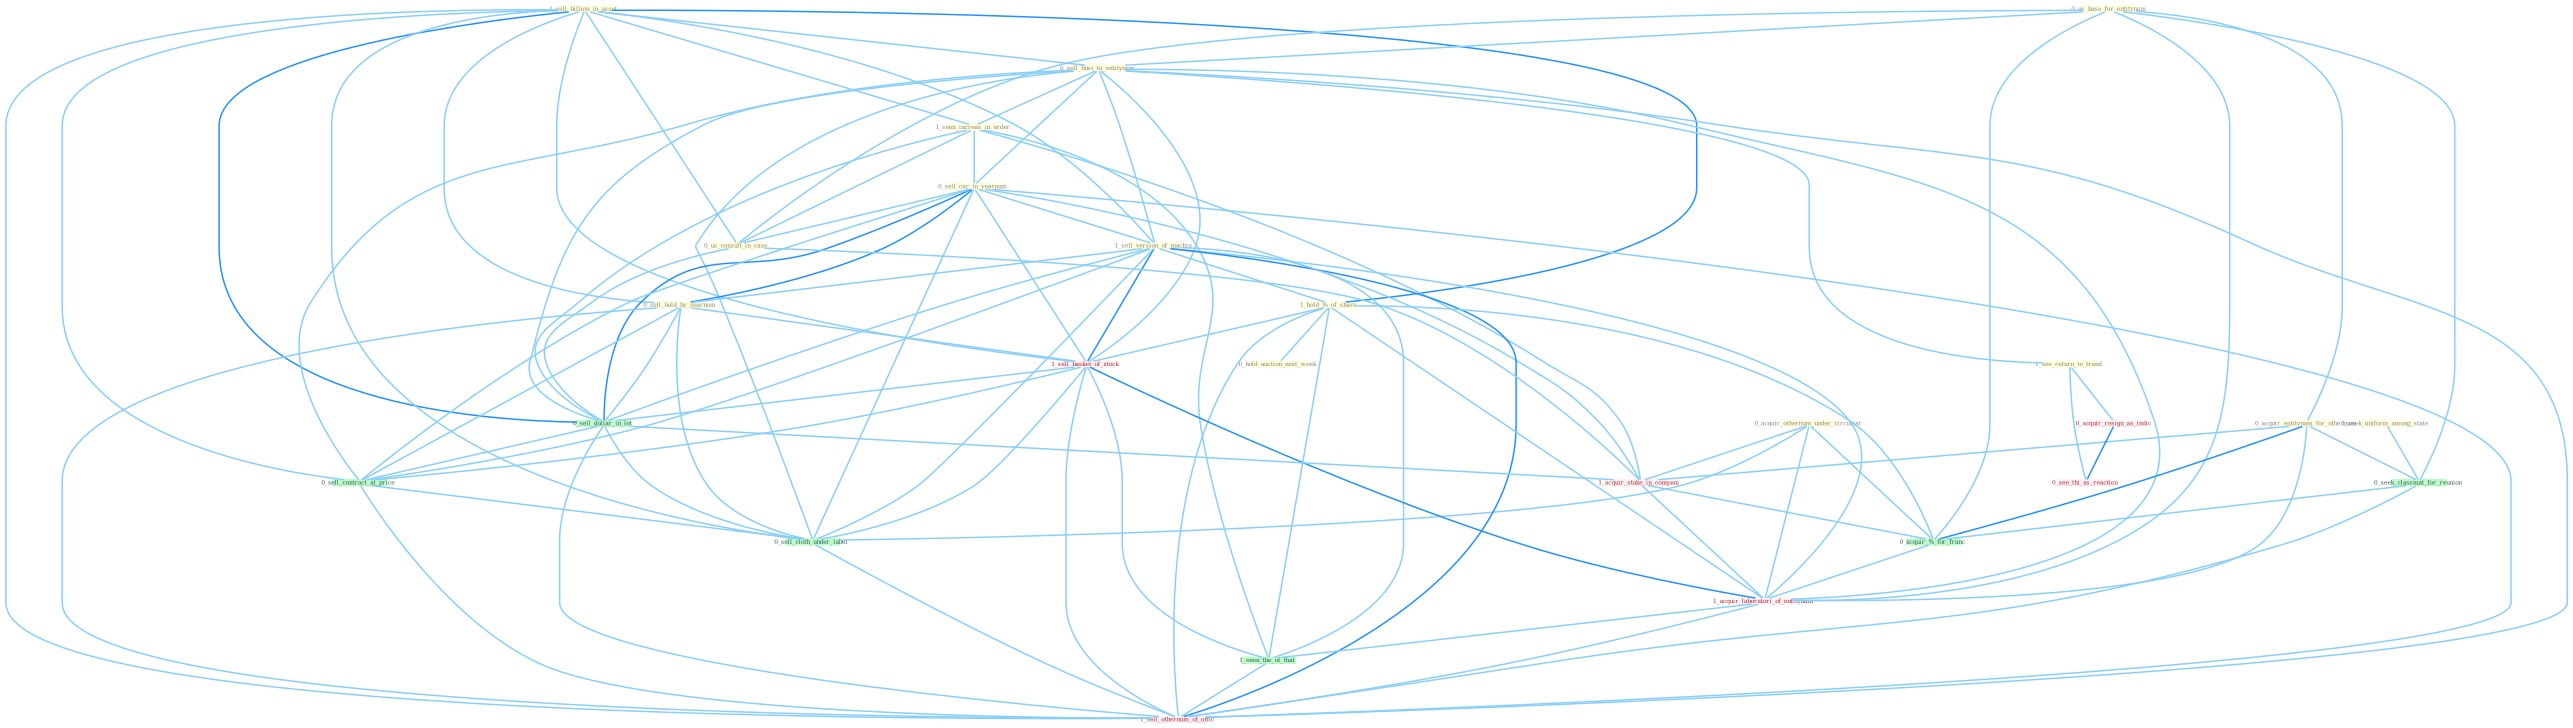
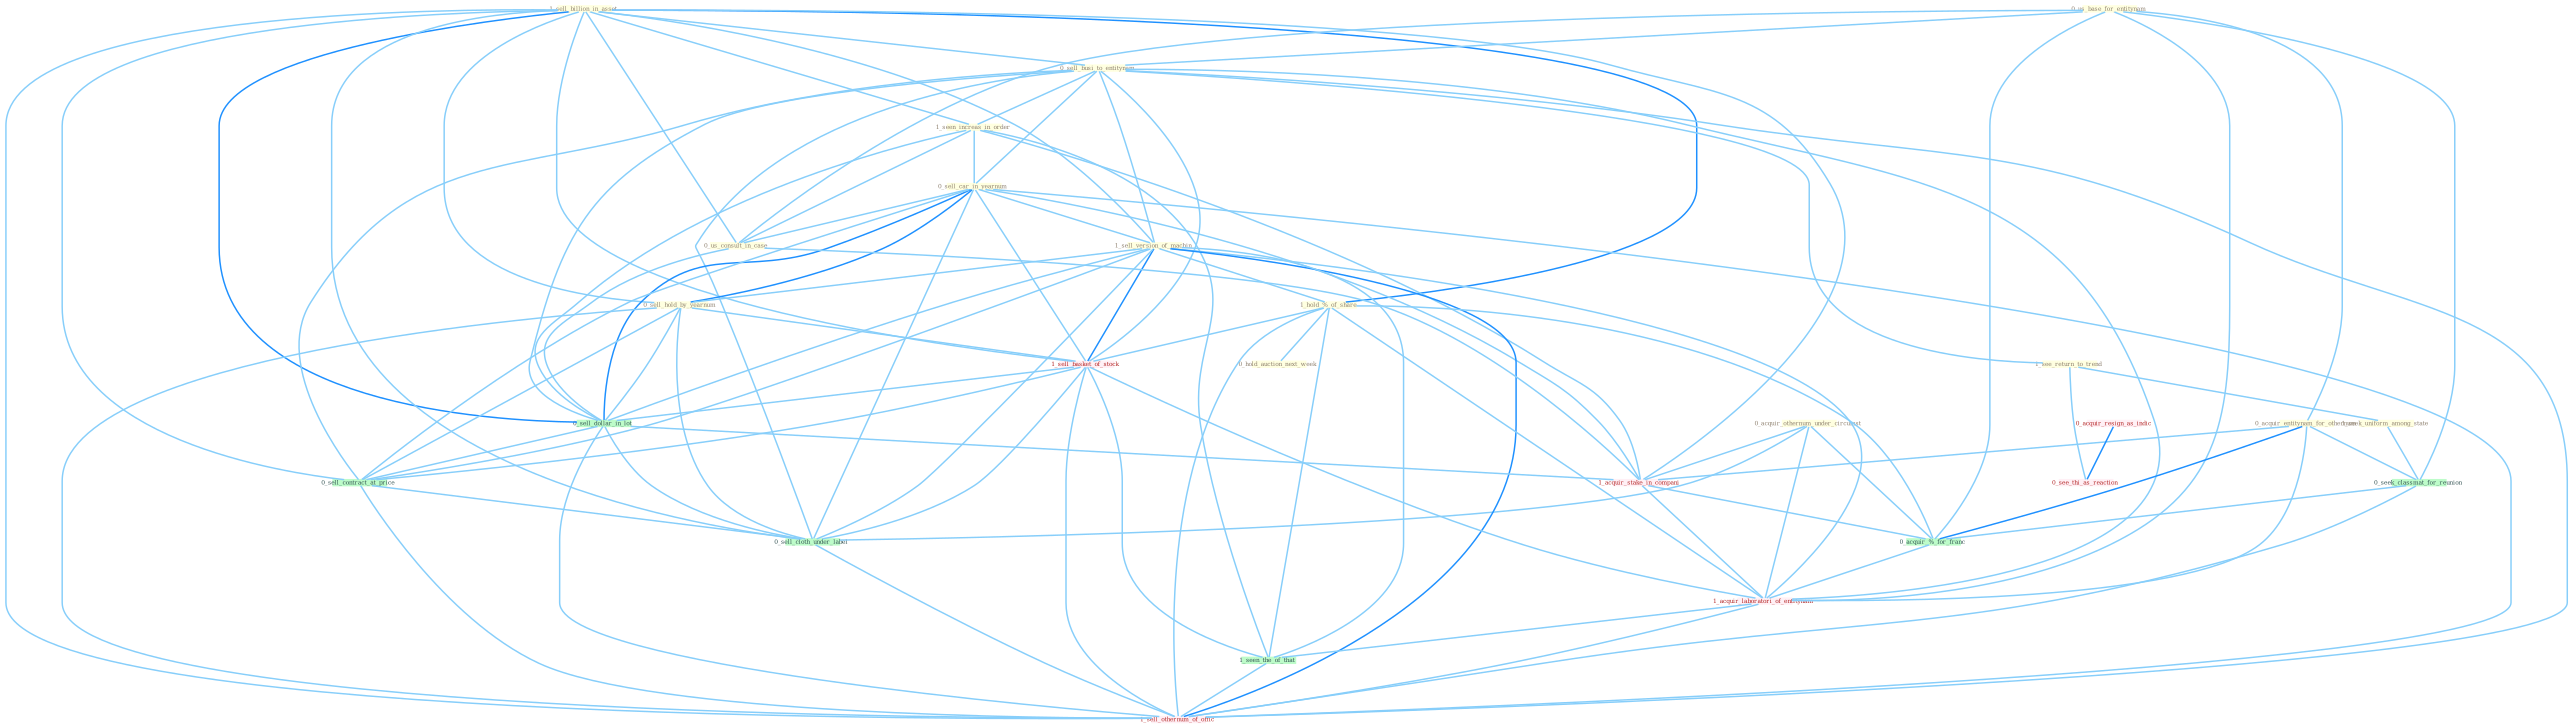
none -> (1594, 62)
(2092, 394) -> (2236, 395)
(1415, 507) -> (1415, 507)
